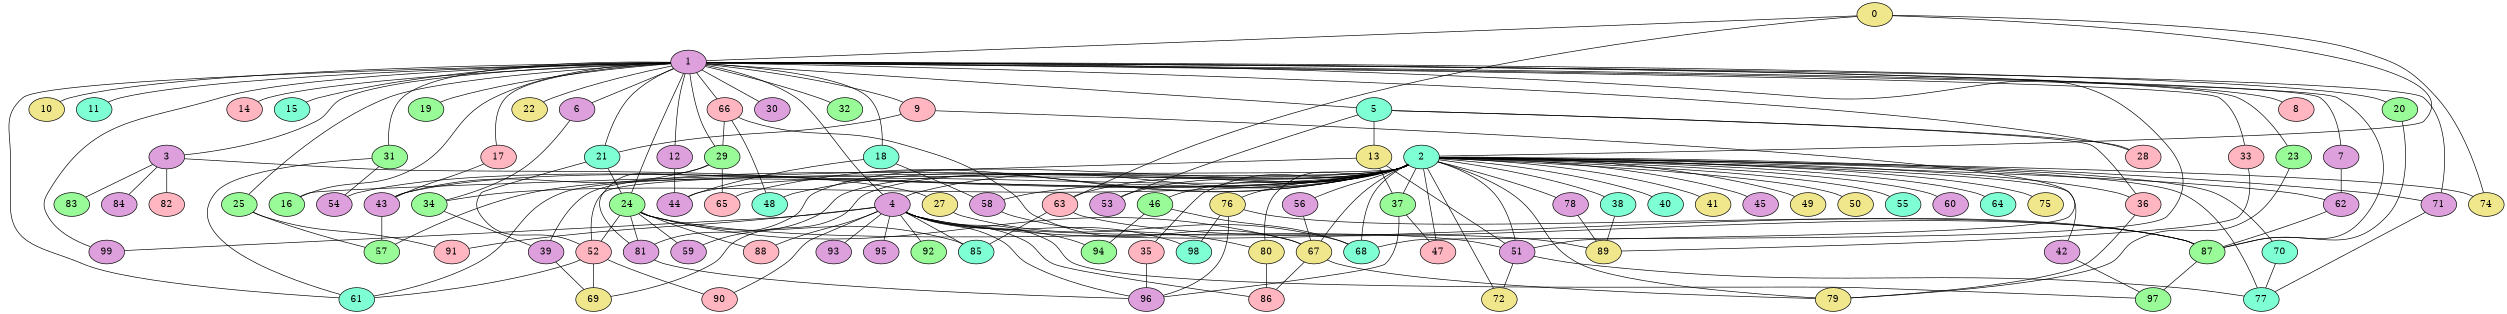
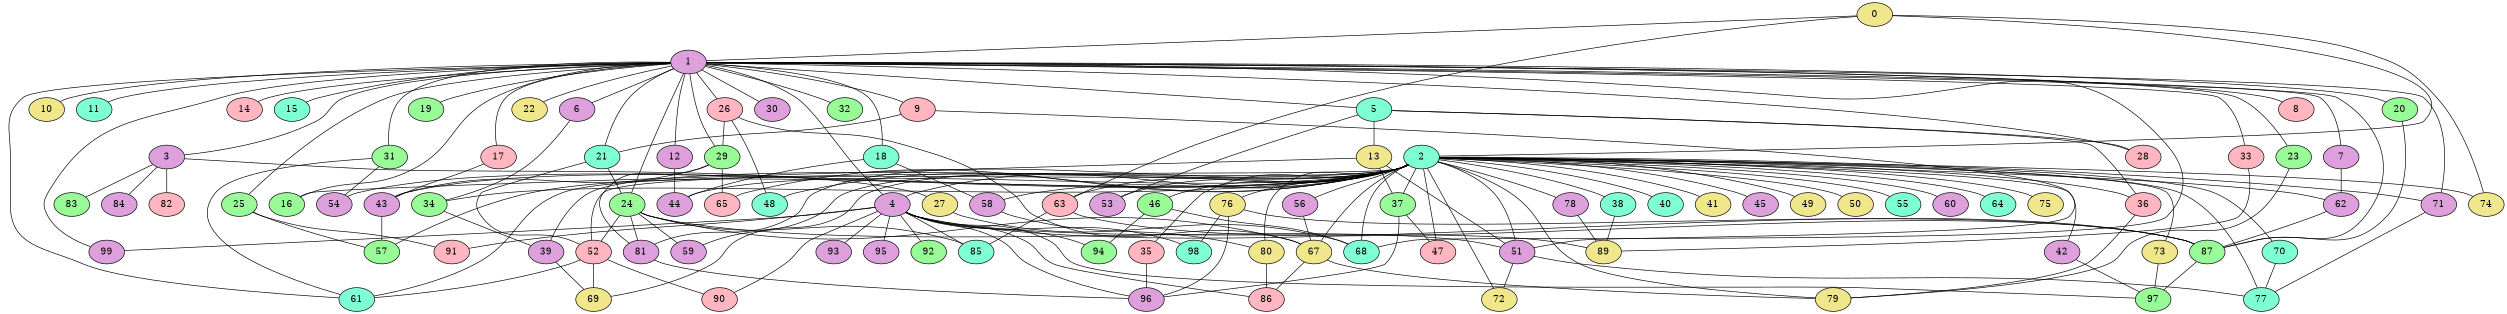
(725, 110) -> (725, 110)
(761, 252) -> none
none -> (2160, 252)
